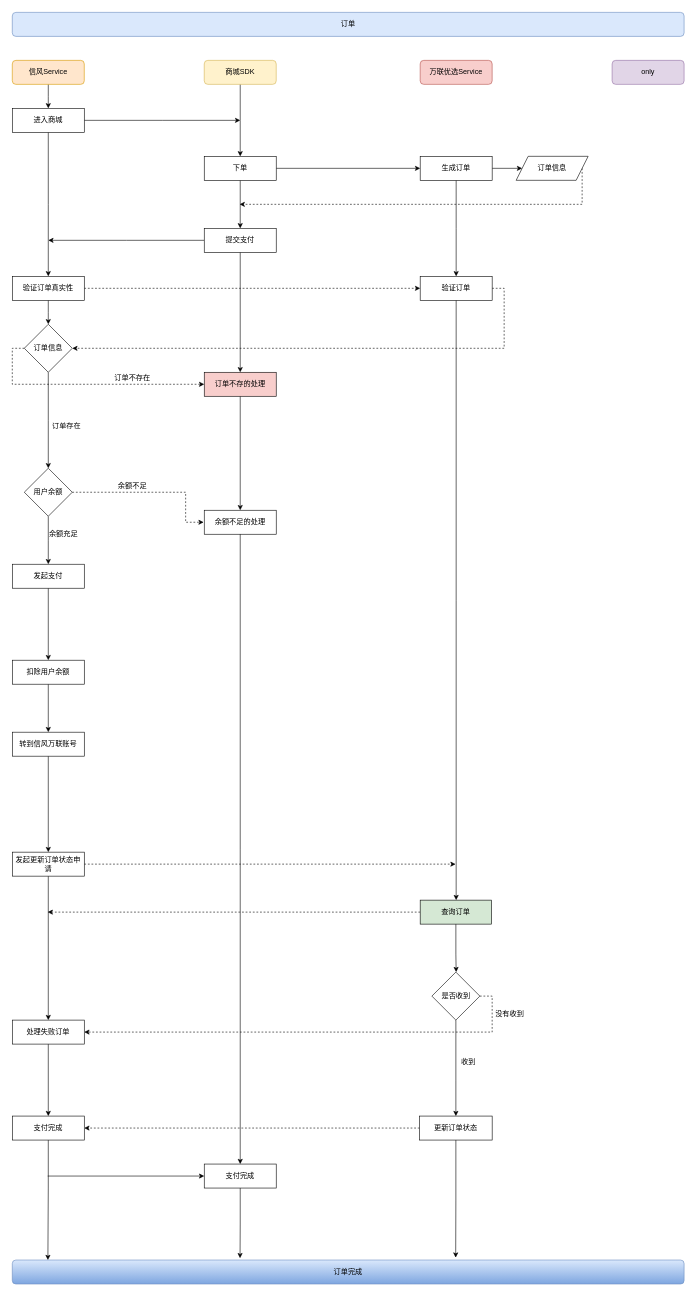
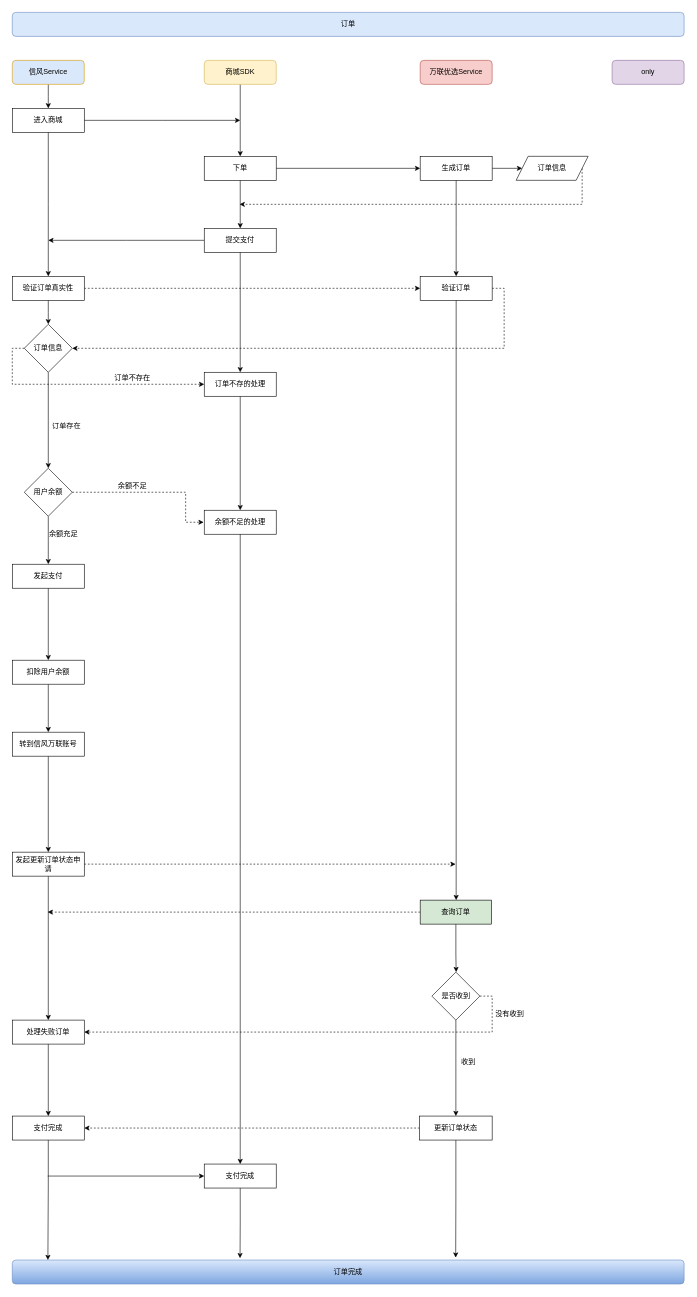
(48, 72) -> (48, 72)
(240, 384) -> (240, 384)
